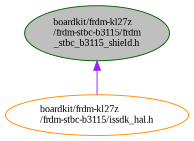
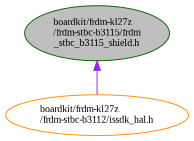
(97, 115) -> (97, 115)
